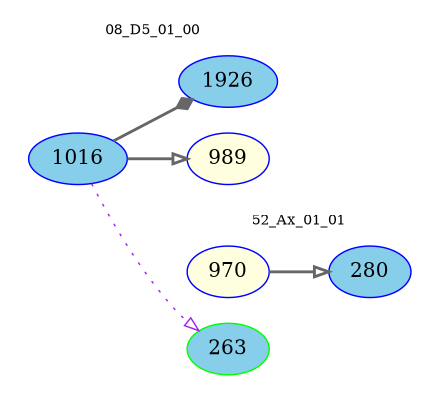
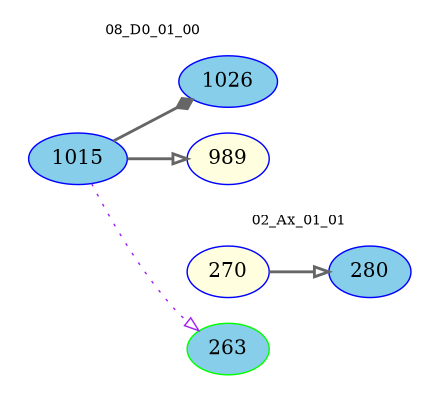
(153, 31) -> (153, 31)
(228, 82) -> (228, 82)
(78, 159) -> (78, 159)
(299, 221) -> (299, 221)
(228, 272) -> (228, 272)
